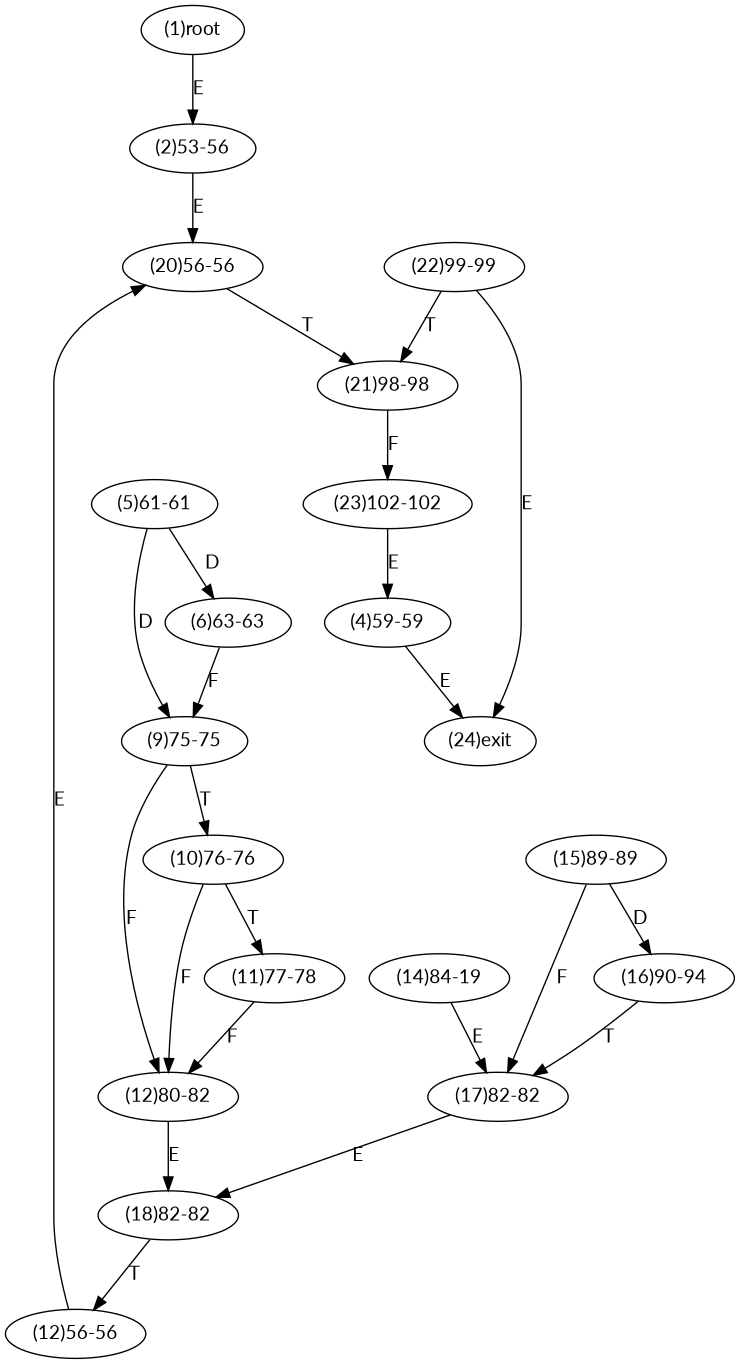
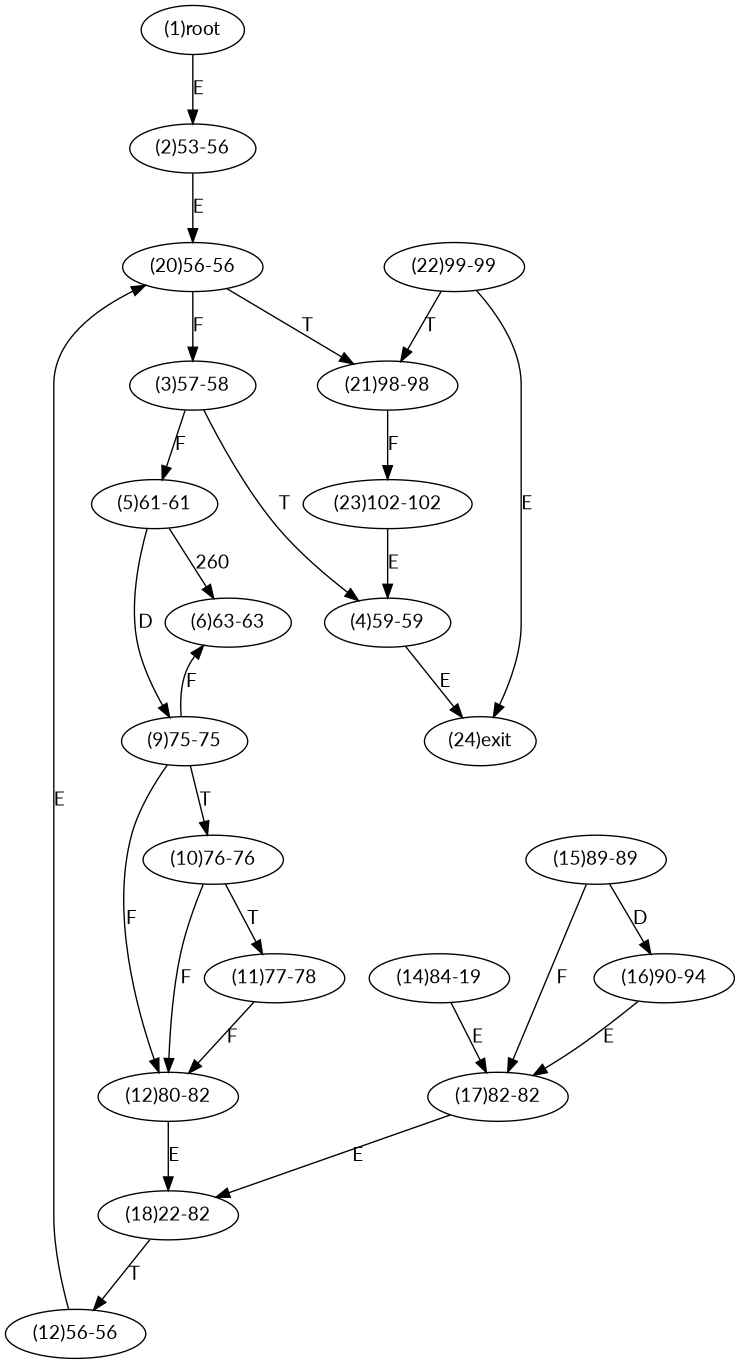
none -> (193, 386)
(213, 563) -> (213, 563)
(209, 676) -> (182, 685)
(609, 1038) -> (609, 1038)
(168, 1215) -> (168, 1215)
